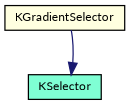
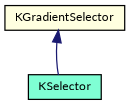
(73, 46) -> (57, 59)
